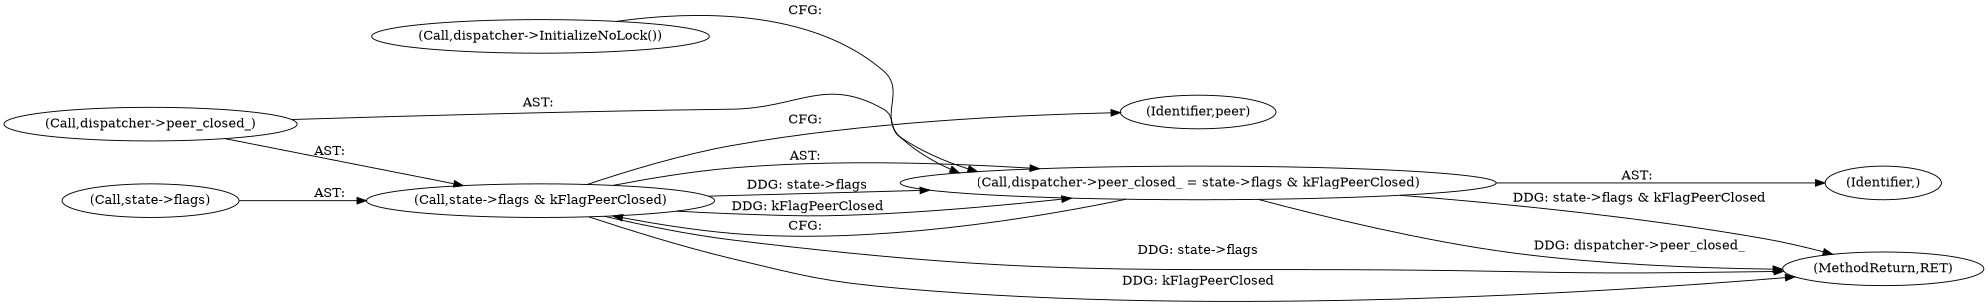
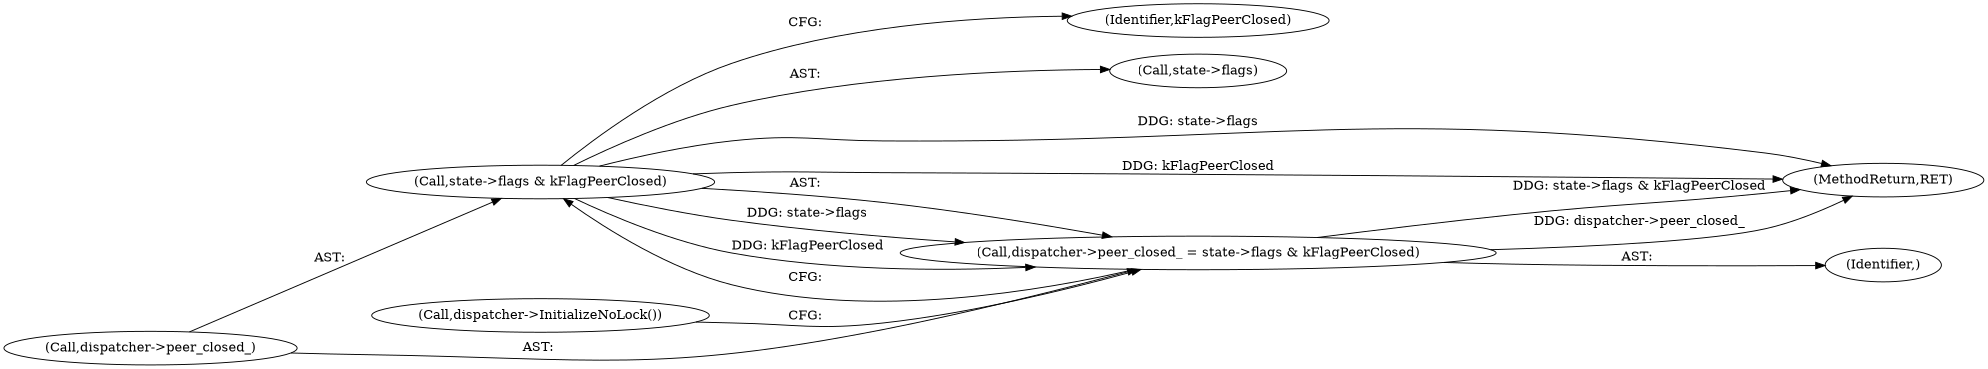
(1198, 112) -> (1198, 21)
(298, 201) -> (831, 87)
